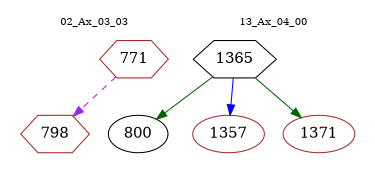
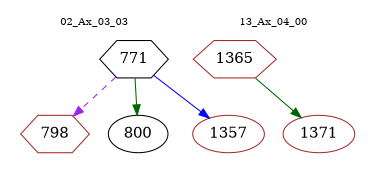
(134, 59) -> (134, 59)
(235, 59) -> (235, 59)
(232, 92) -> (170, 88)
(191, 93) -> (136, 92)
